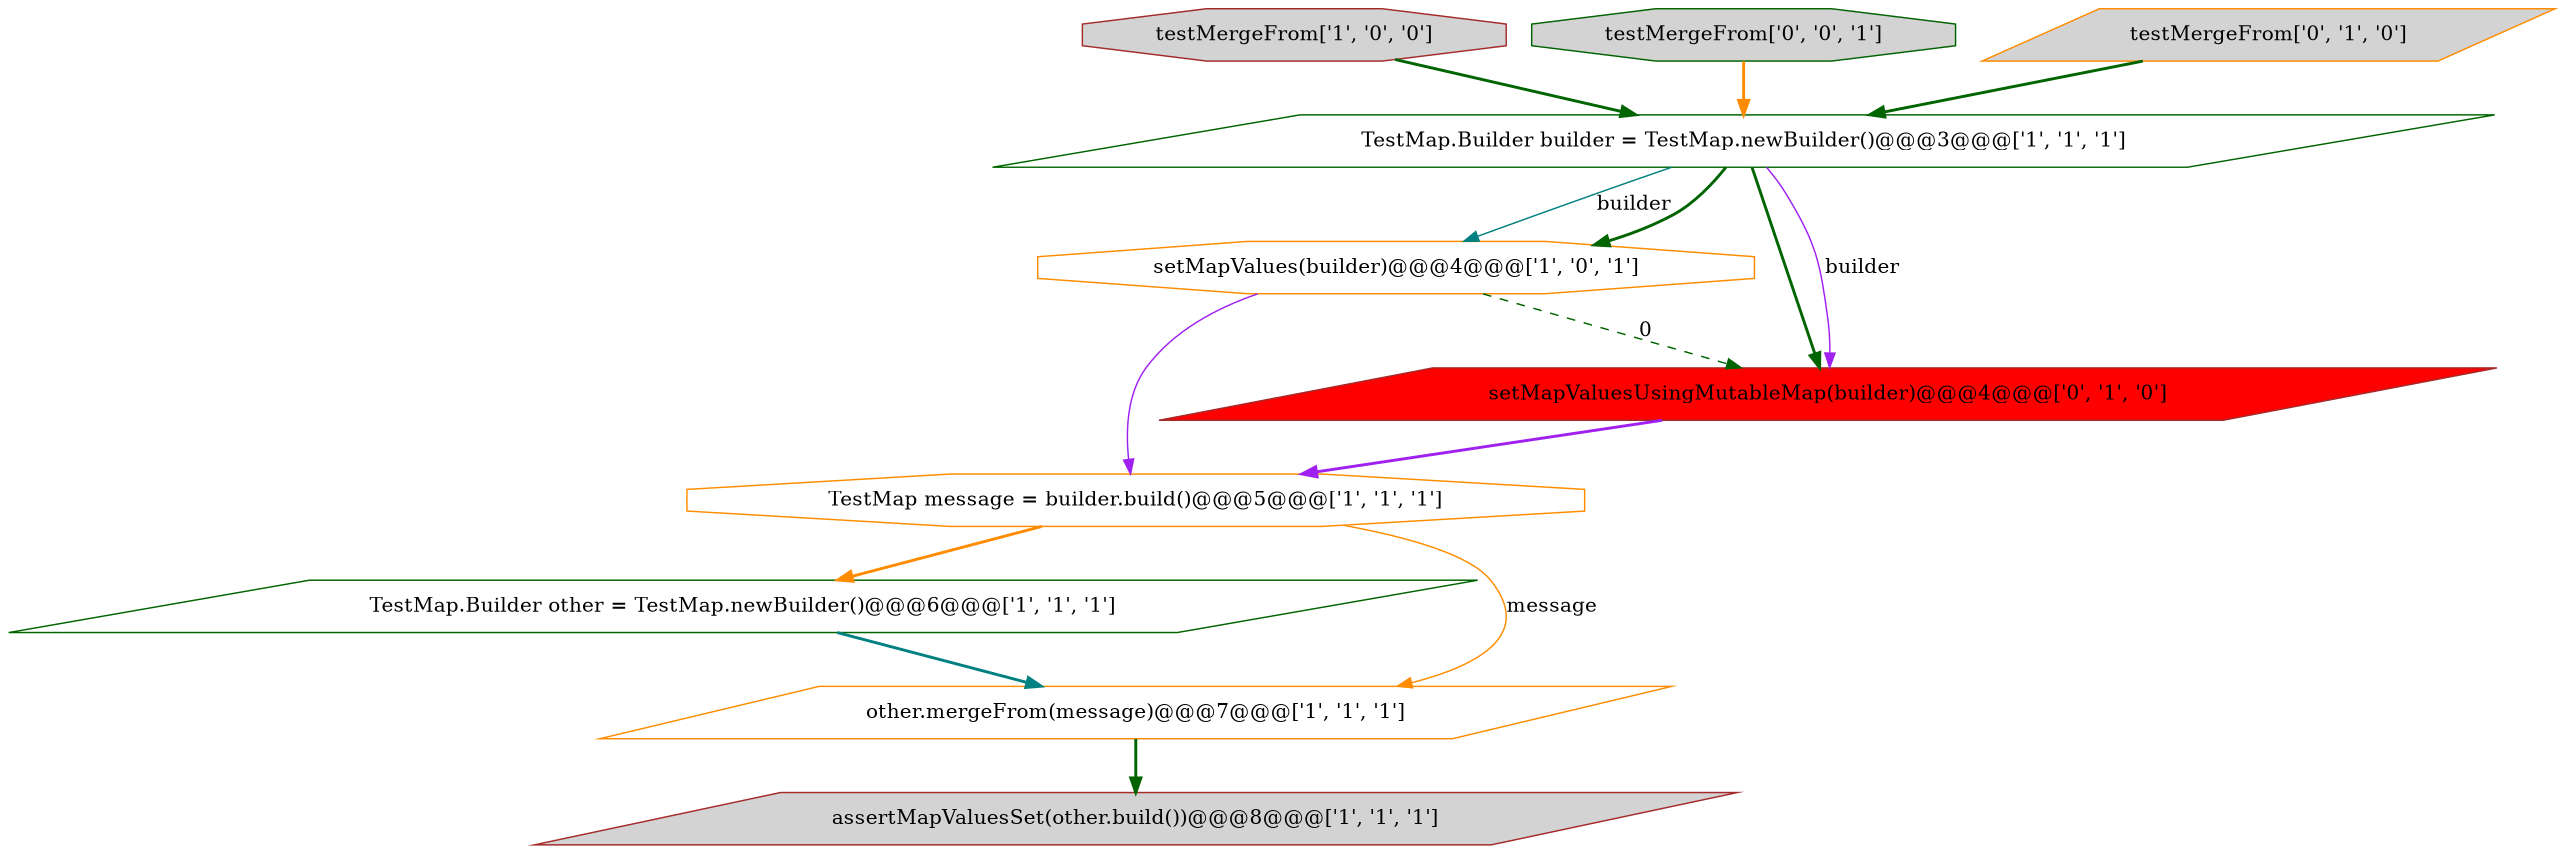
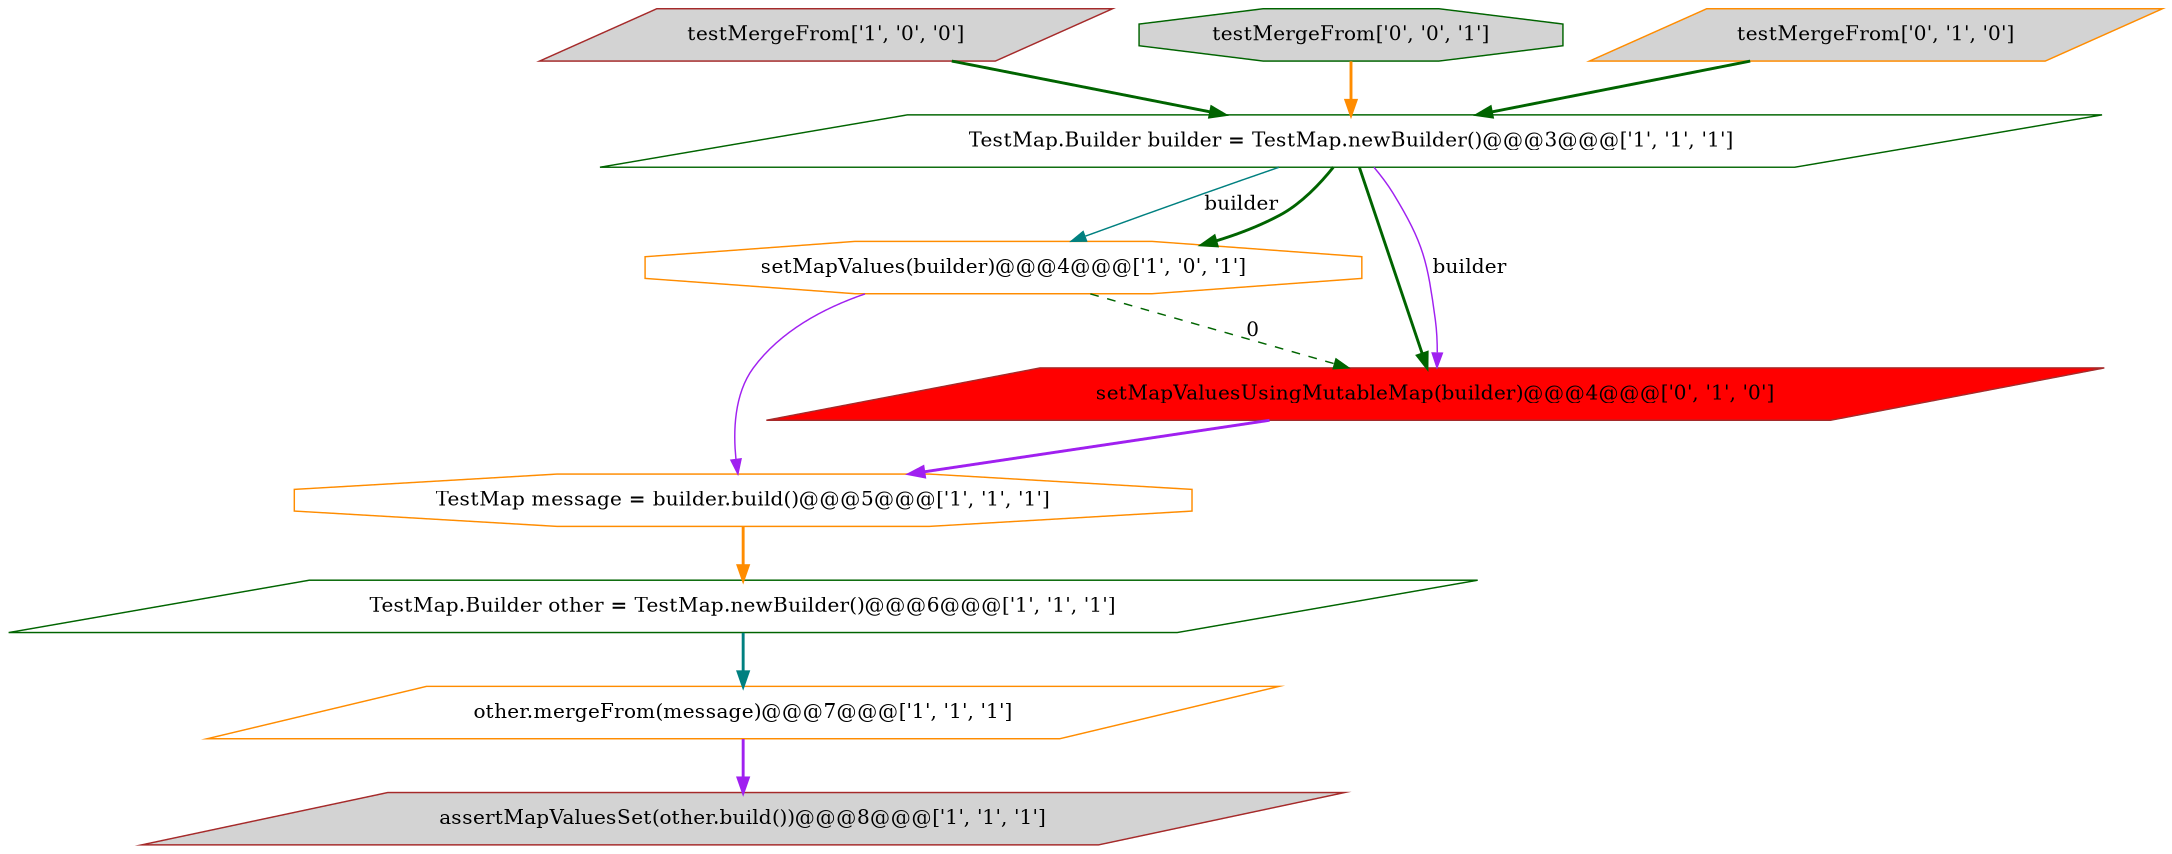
(1294, 35) -> (826, 35)
(1492, 582) -> none
(1136, 758) -> (743, 758)
